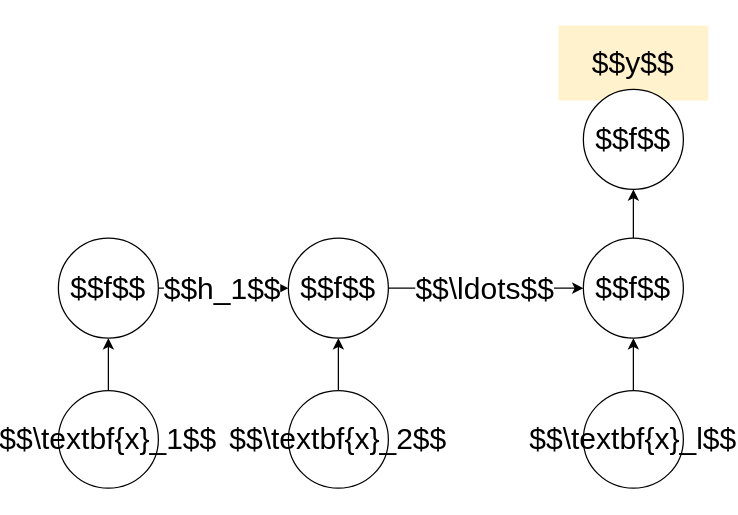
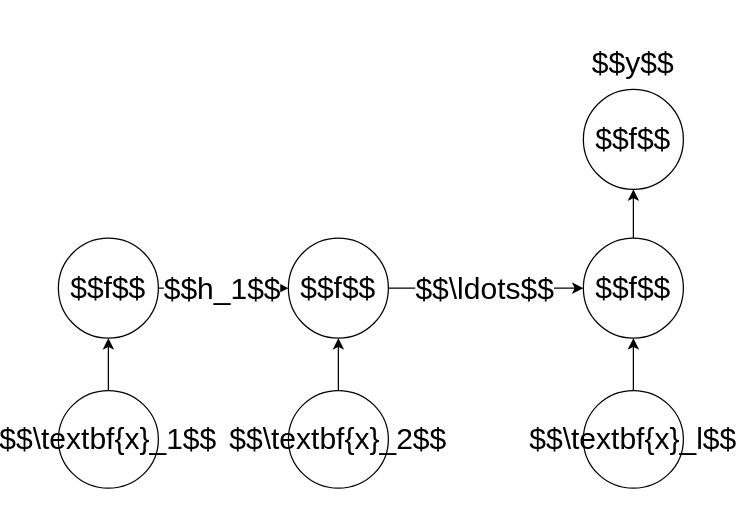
(633, 63) -> (633, 63)
